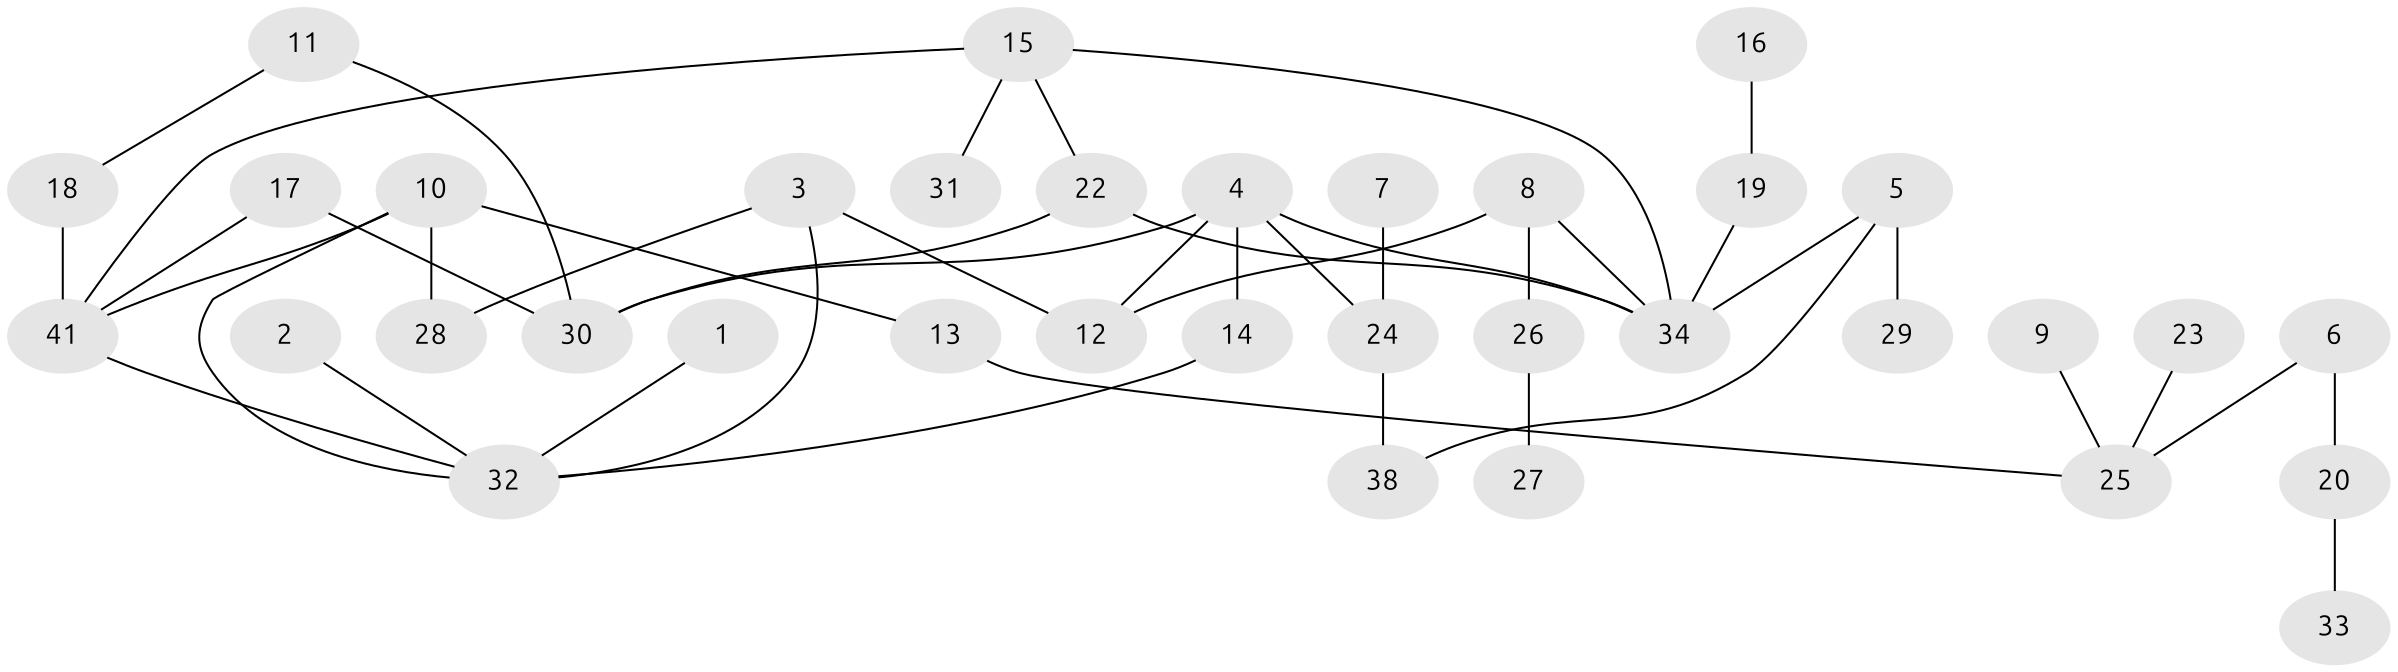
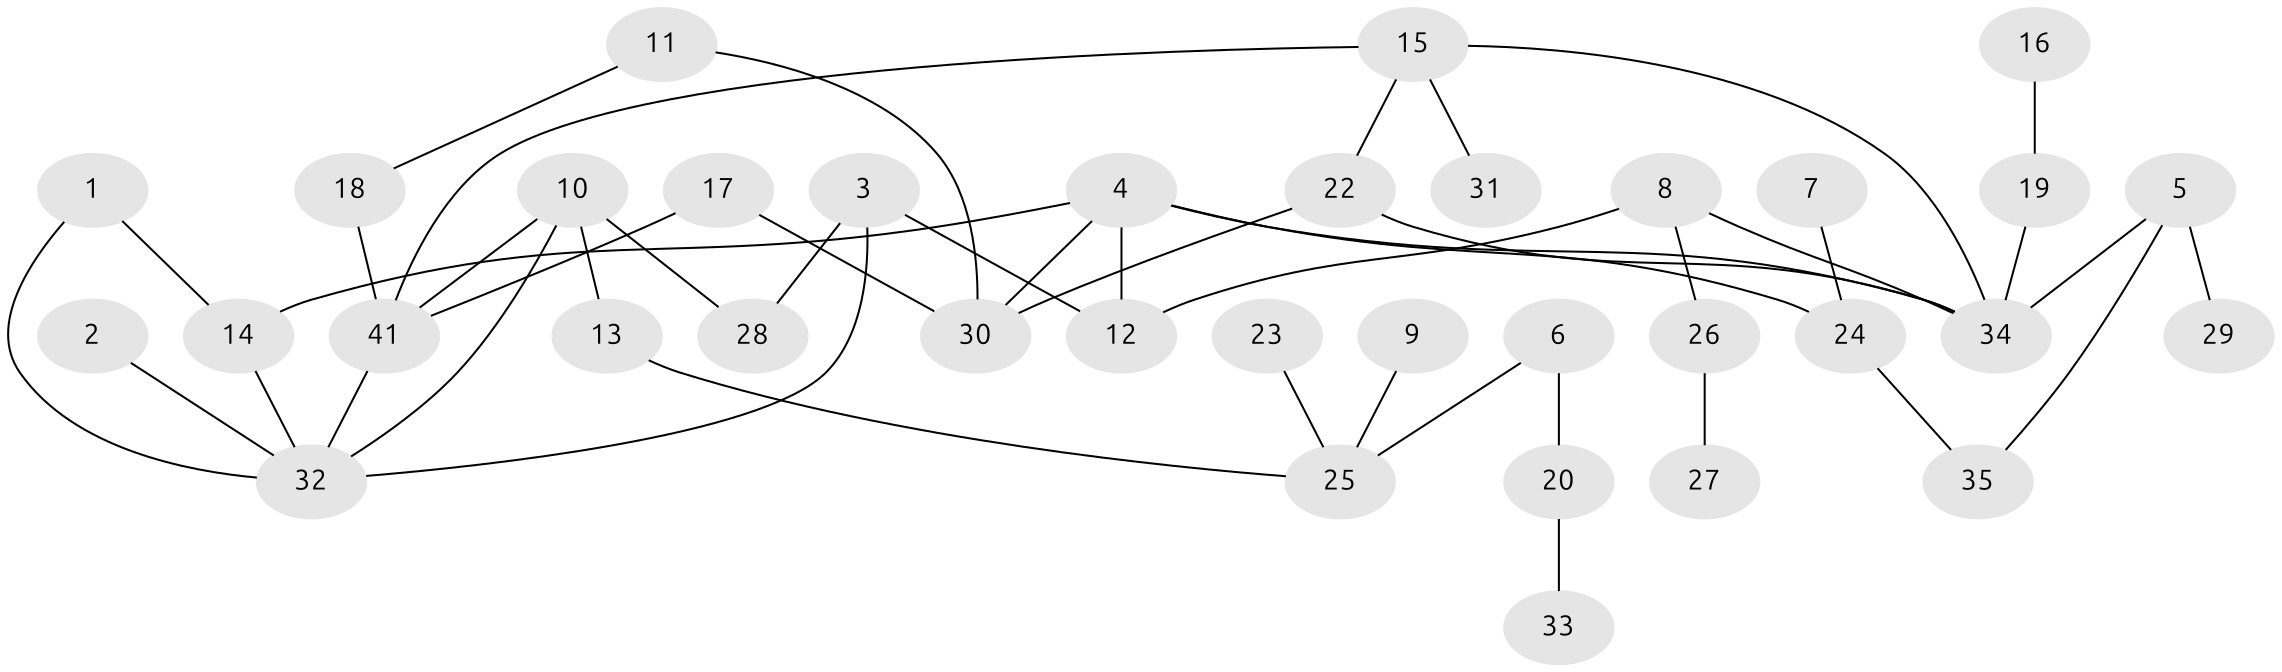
none -> (165, 263)
(1383, 482) -> (1978, 482)
